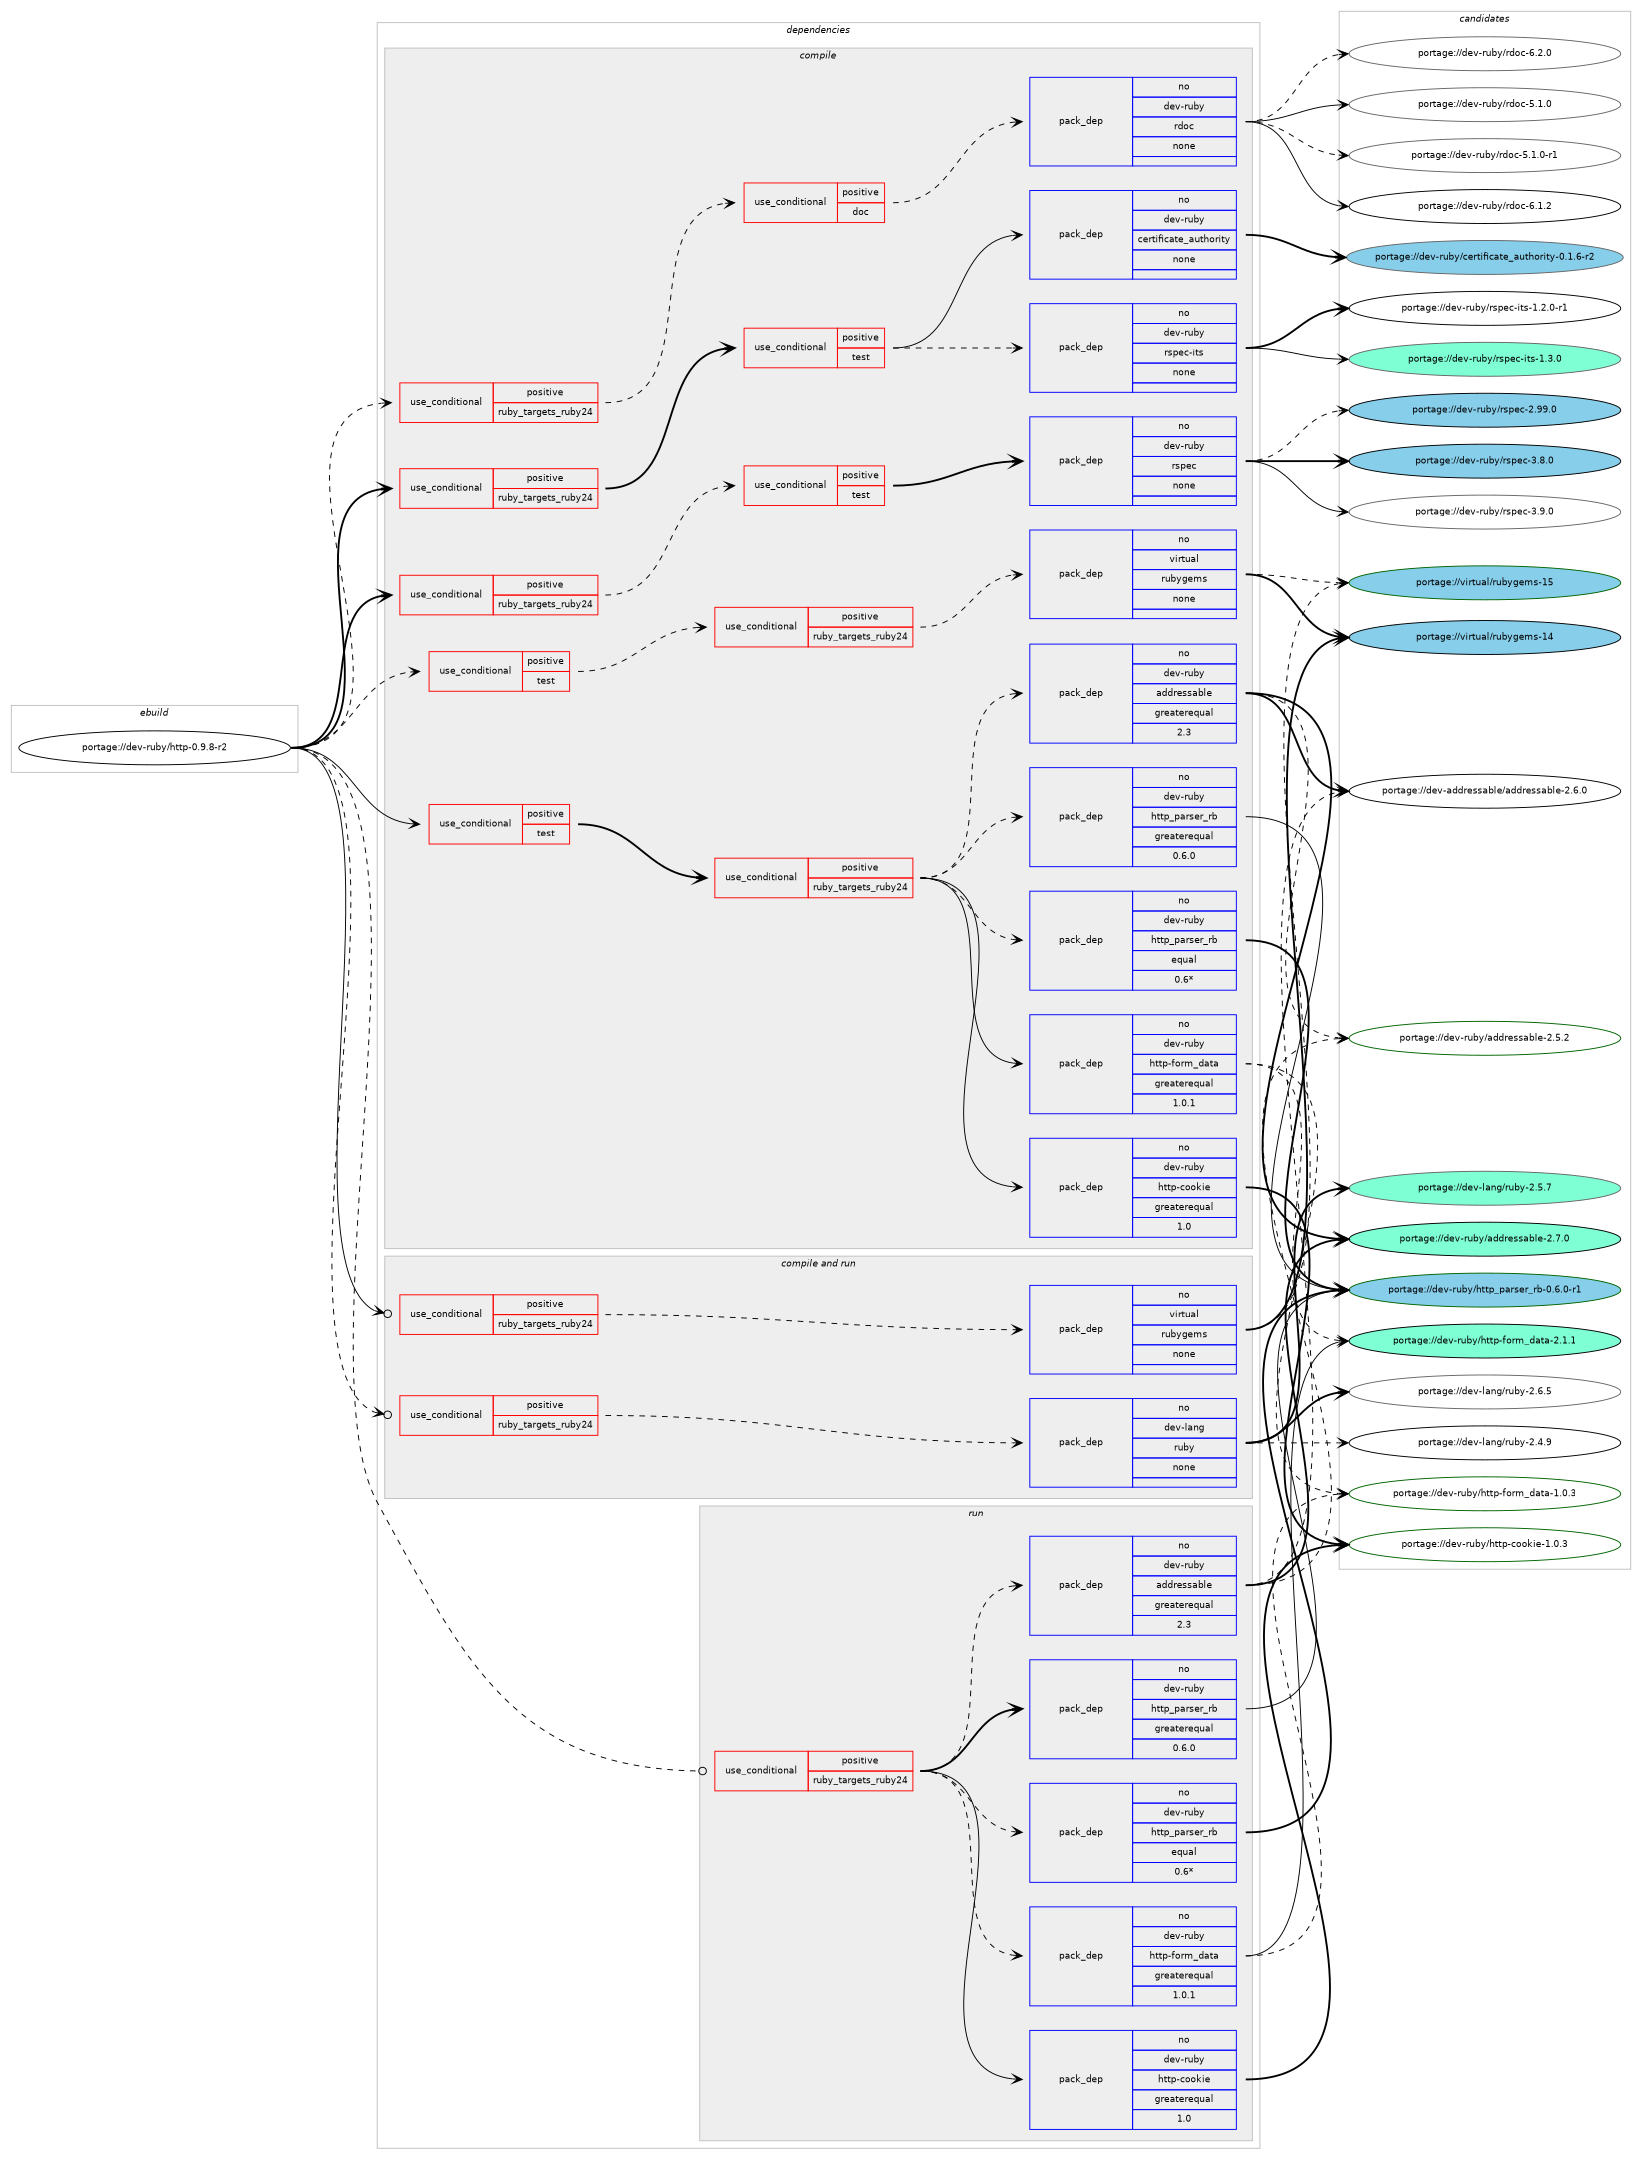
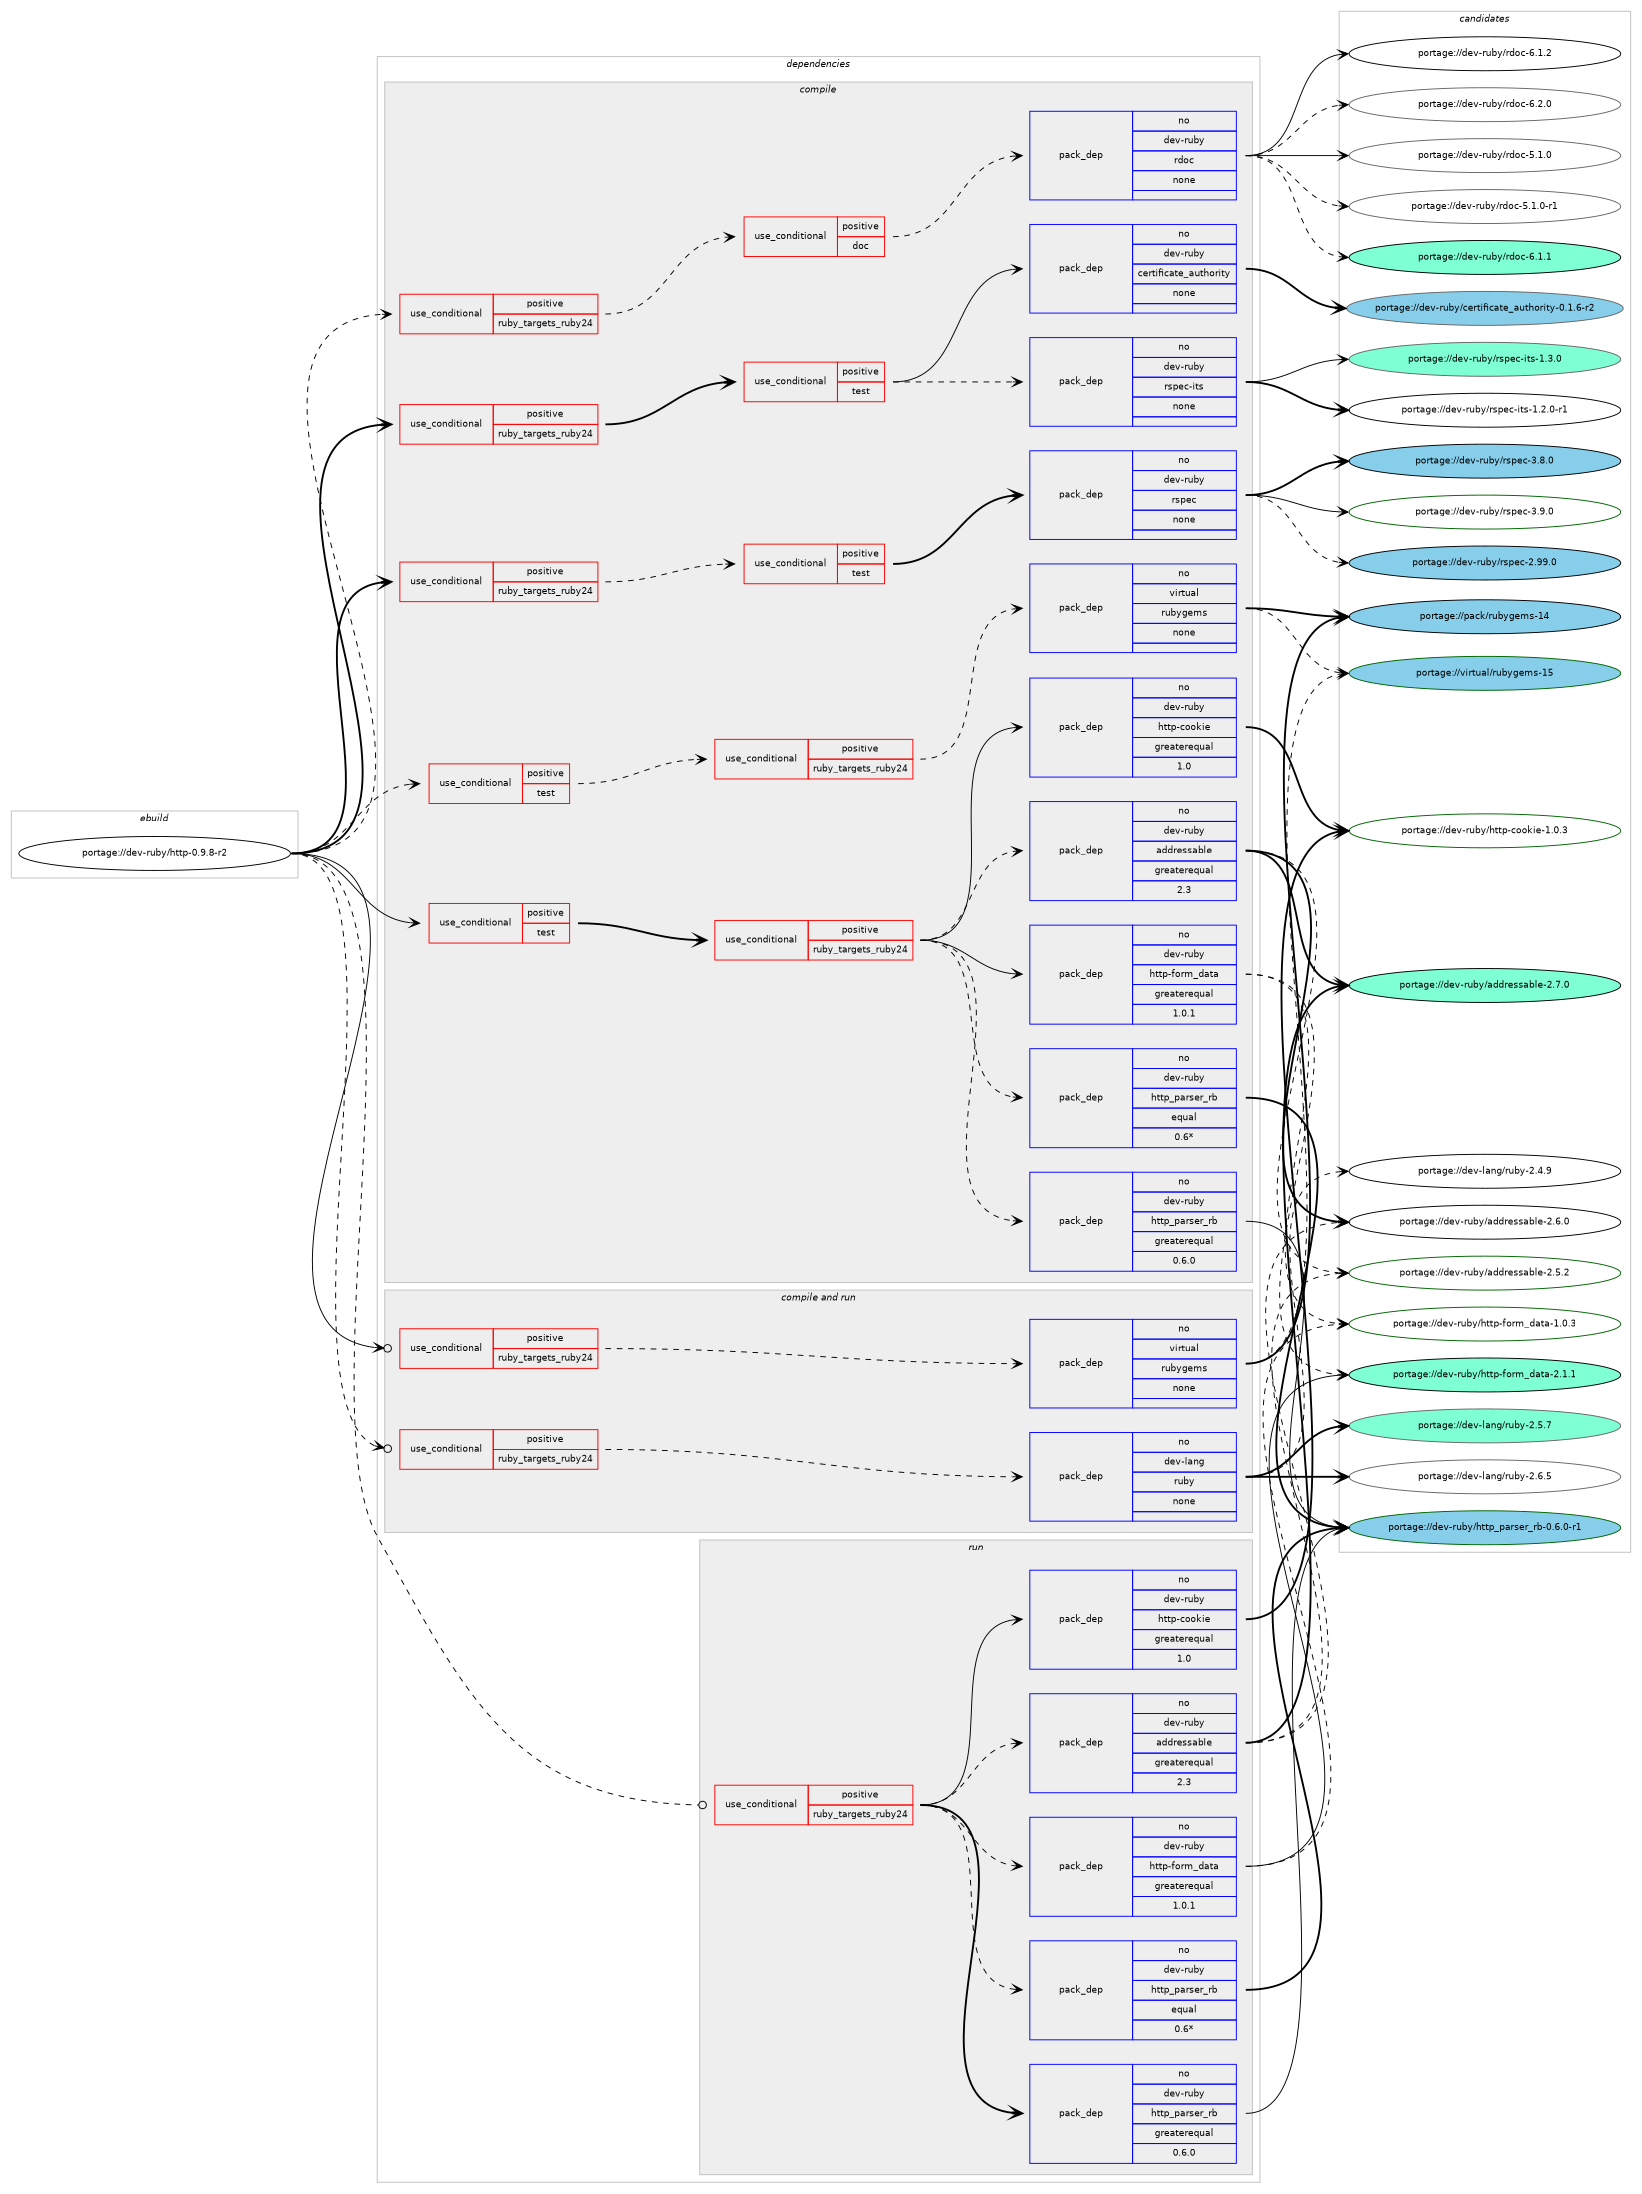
none -> (1485, 257)
(1485, 512) -> (1485, 512)
(1485, 638) -> (1485, 617)
(1485, 791) -> (1485, 1222)
